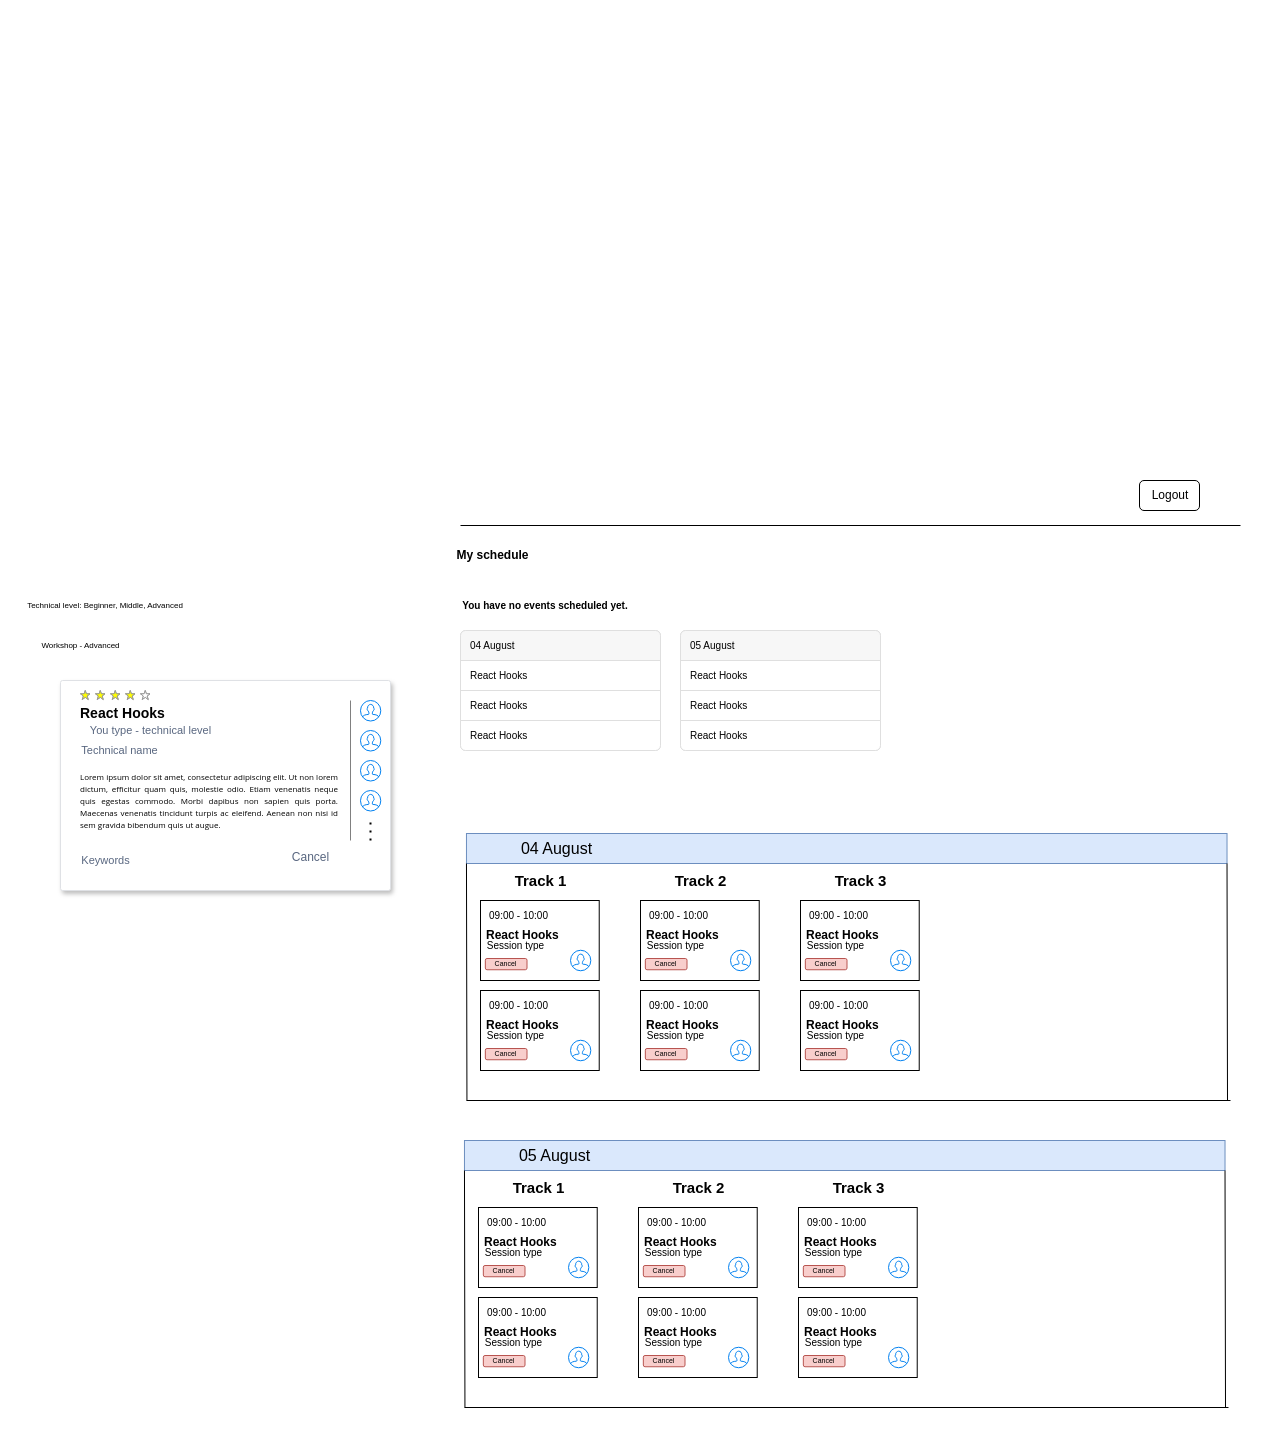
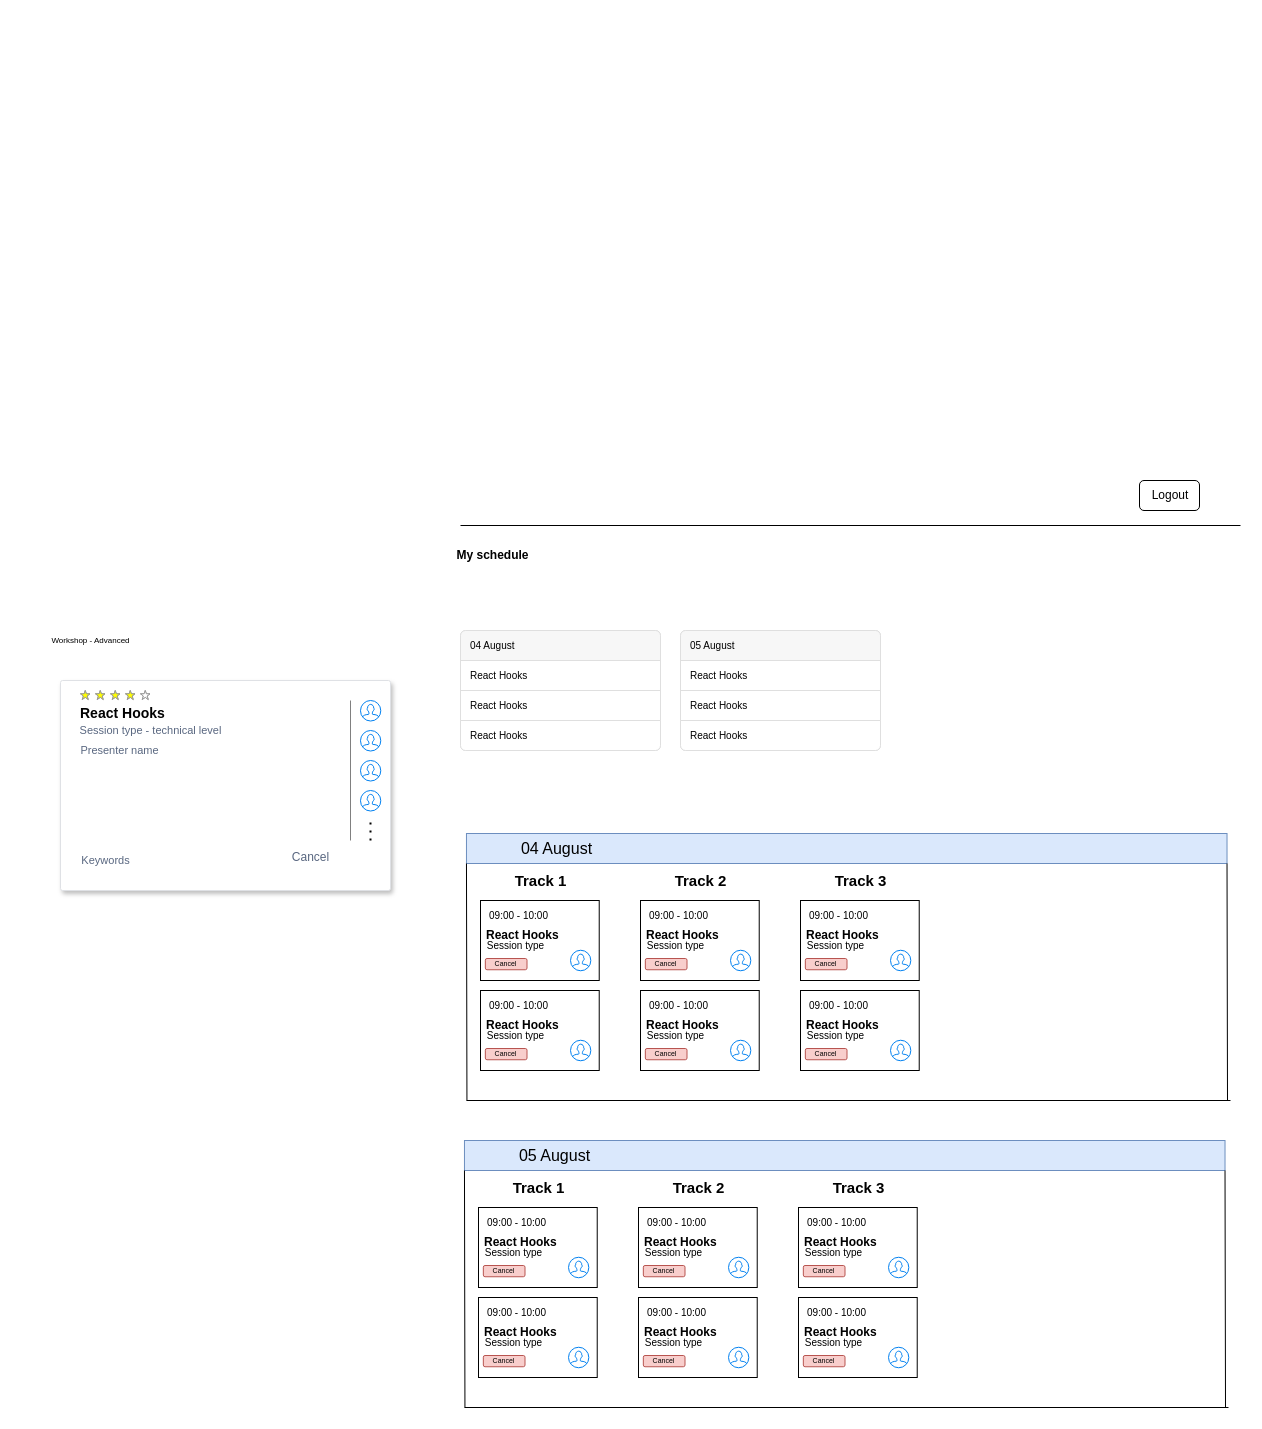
(106, 606) -> none
(546, 606) -> none
(81, 646) -> (91, 641)
(151, 731) -> (151, 731)
(120, 751) -> (120, 751)
(211, 801) -> none
